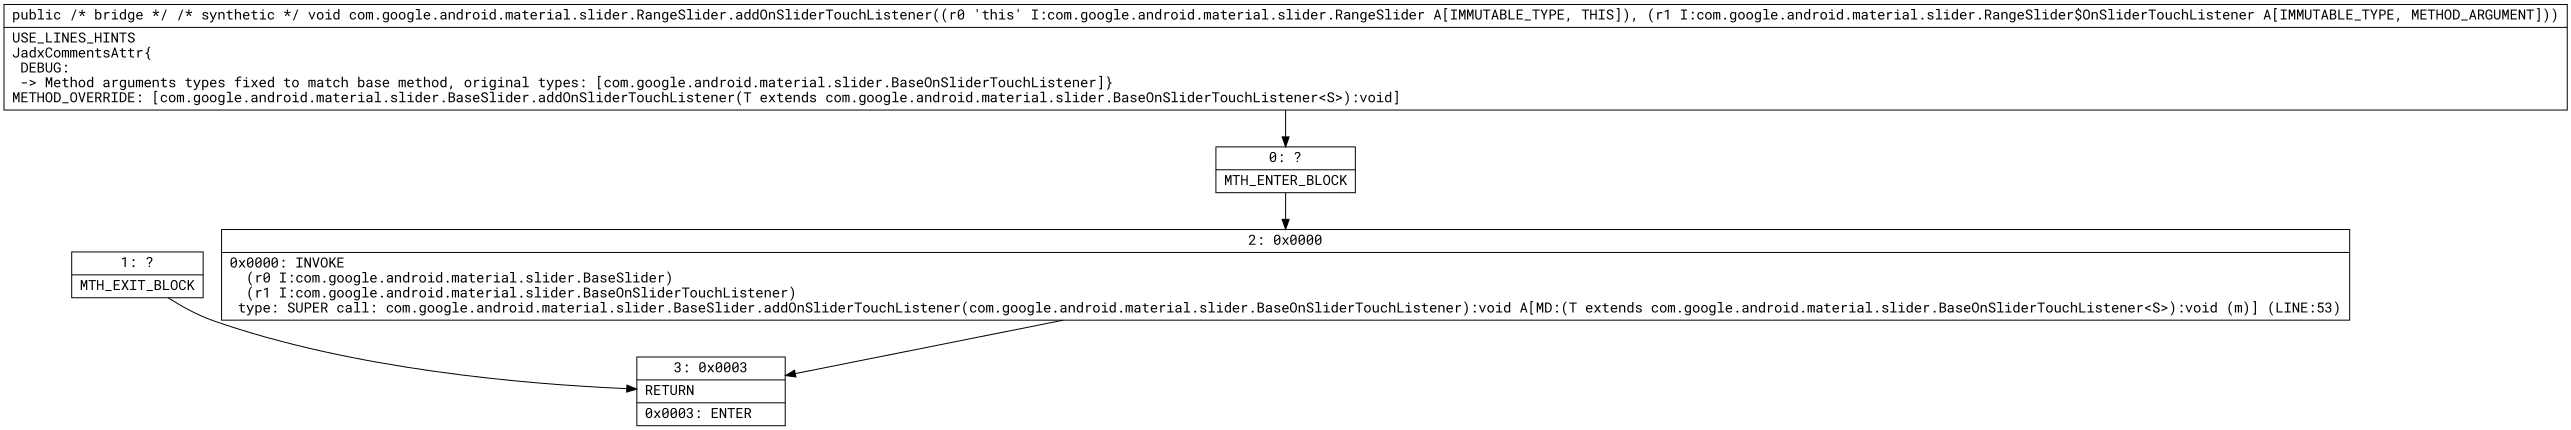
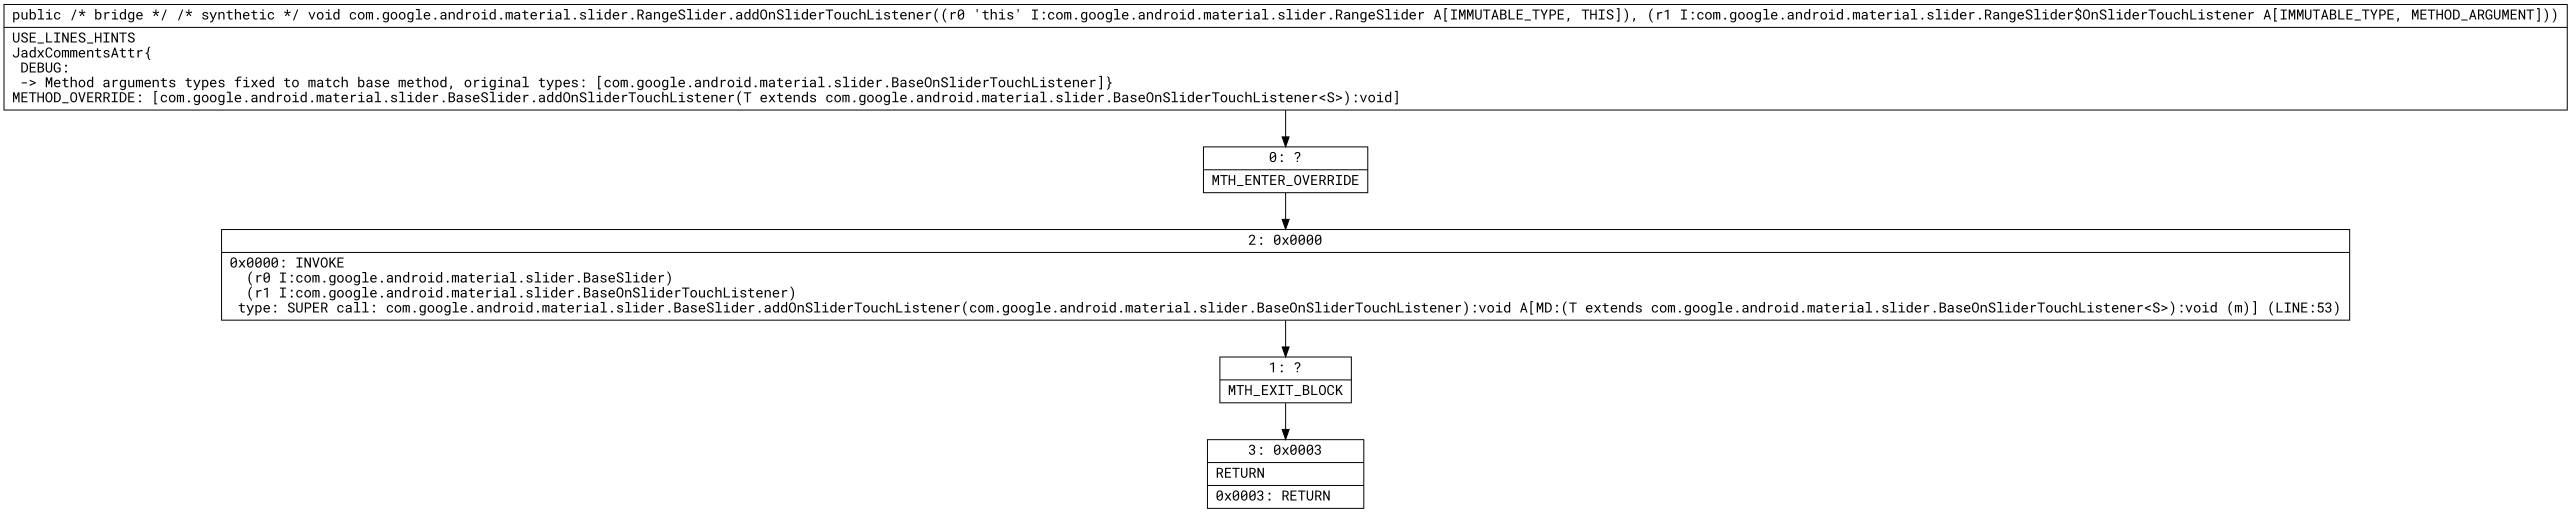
(1286, 181) -> (1286, 181)
(929, 347) -> (1286, 334)
(711, 414) -> (1286, 496)
